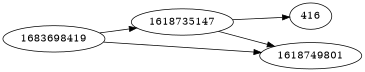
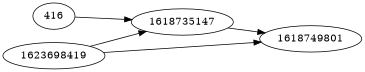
(258, 19) -> (100, 18)
(54, 39) -> (54, 56)
